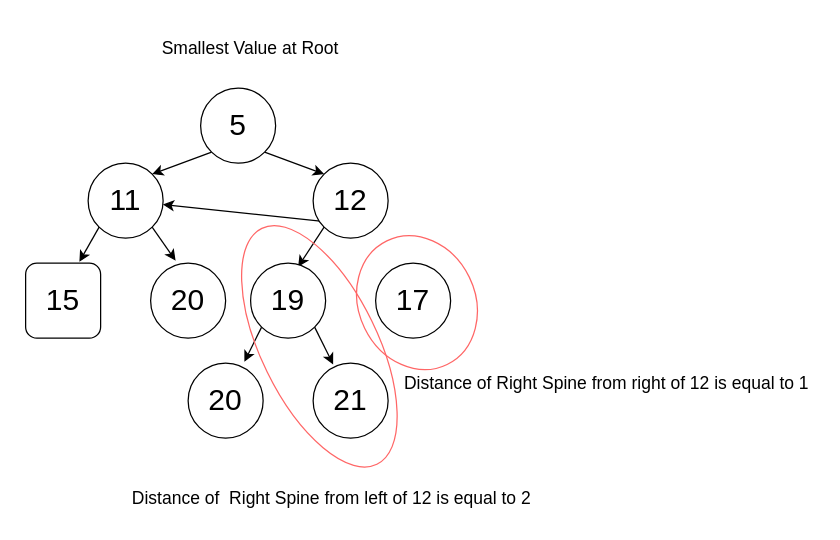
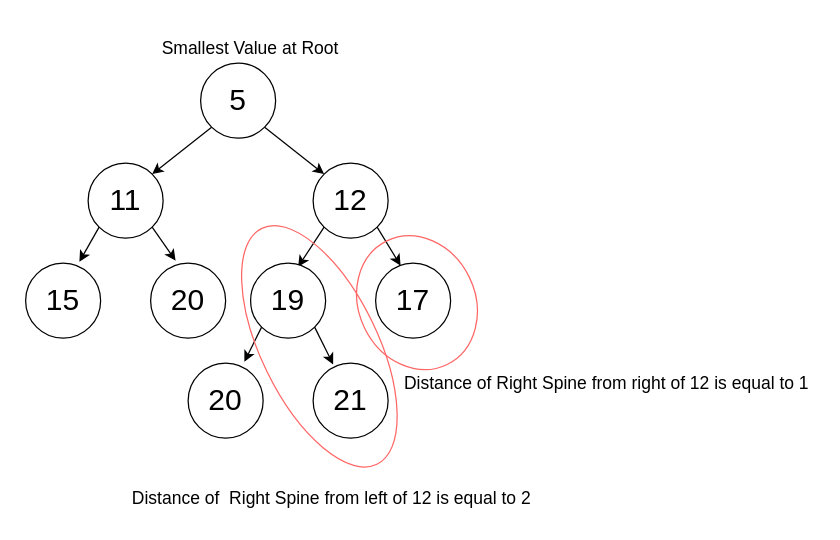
(238, 126) -> (238, 101)
(246, 213) -> (387, 243)
(63, 301) -> (63, 301)
